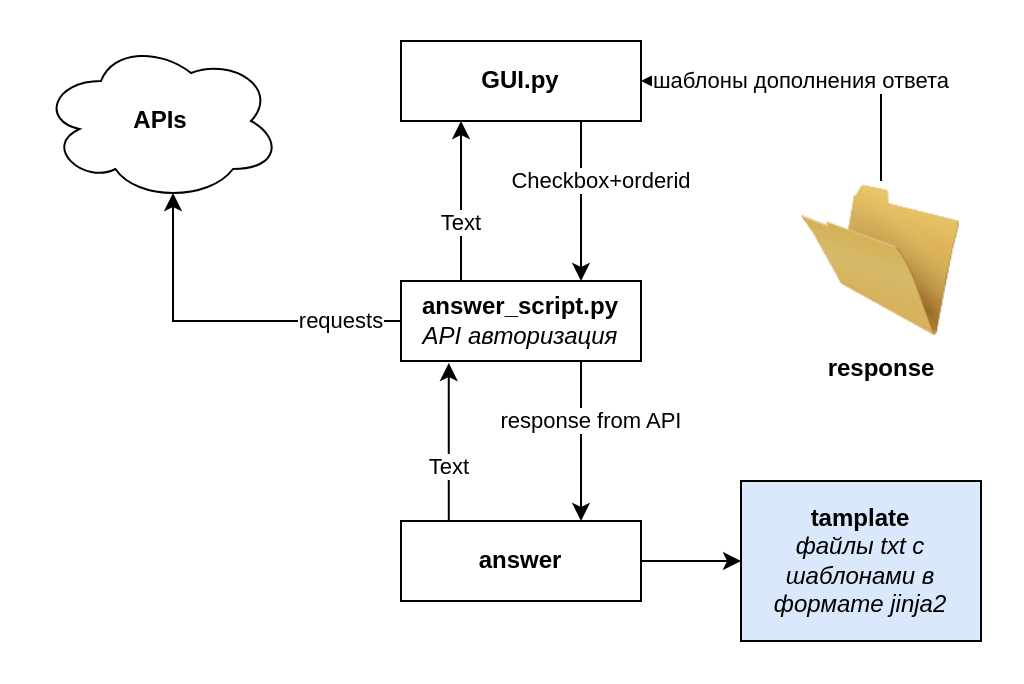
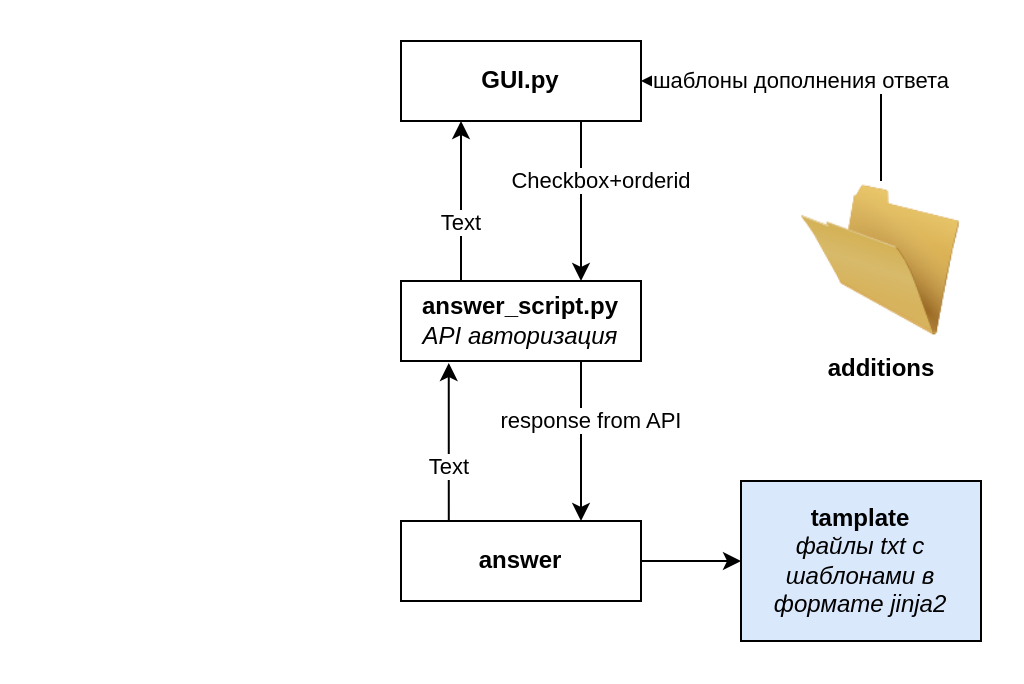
(161, 121) -> none
(230, 321) -> none
(882, 369) -> (882, 369)
